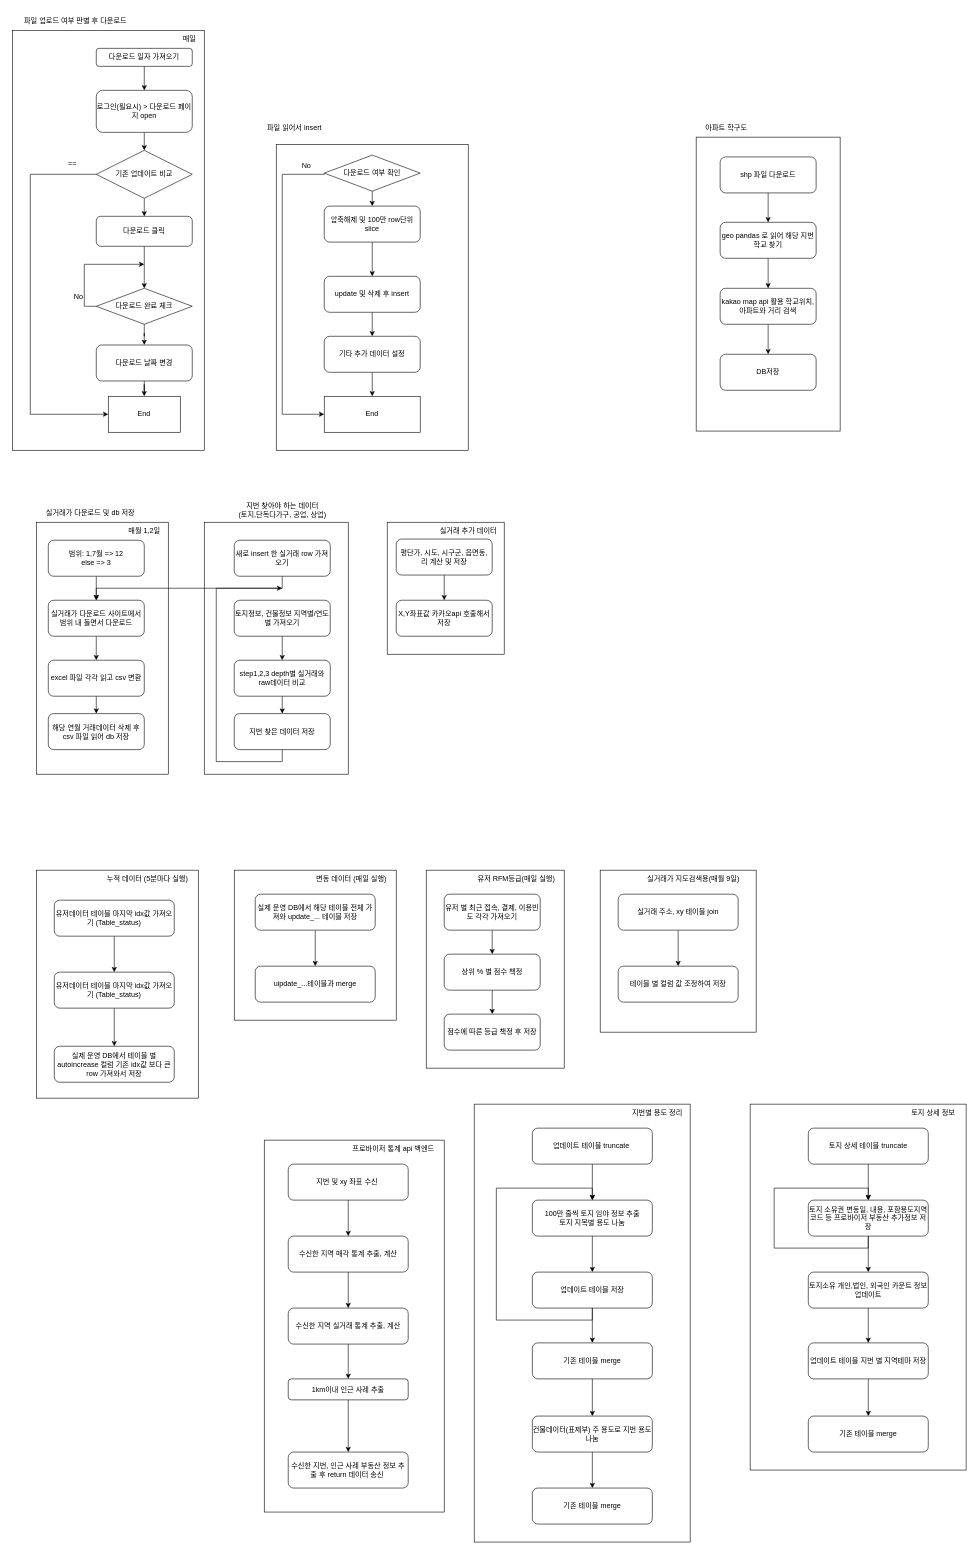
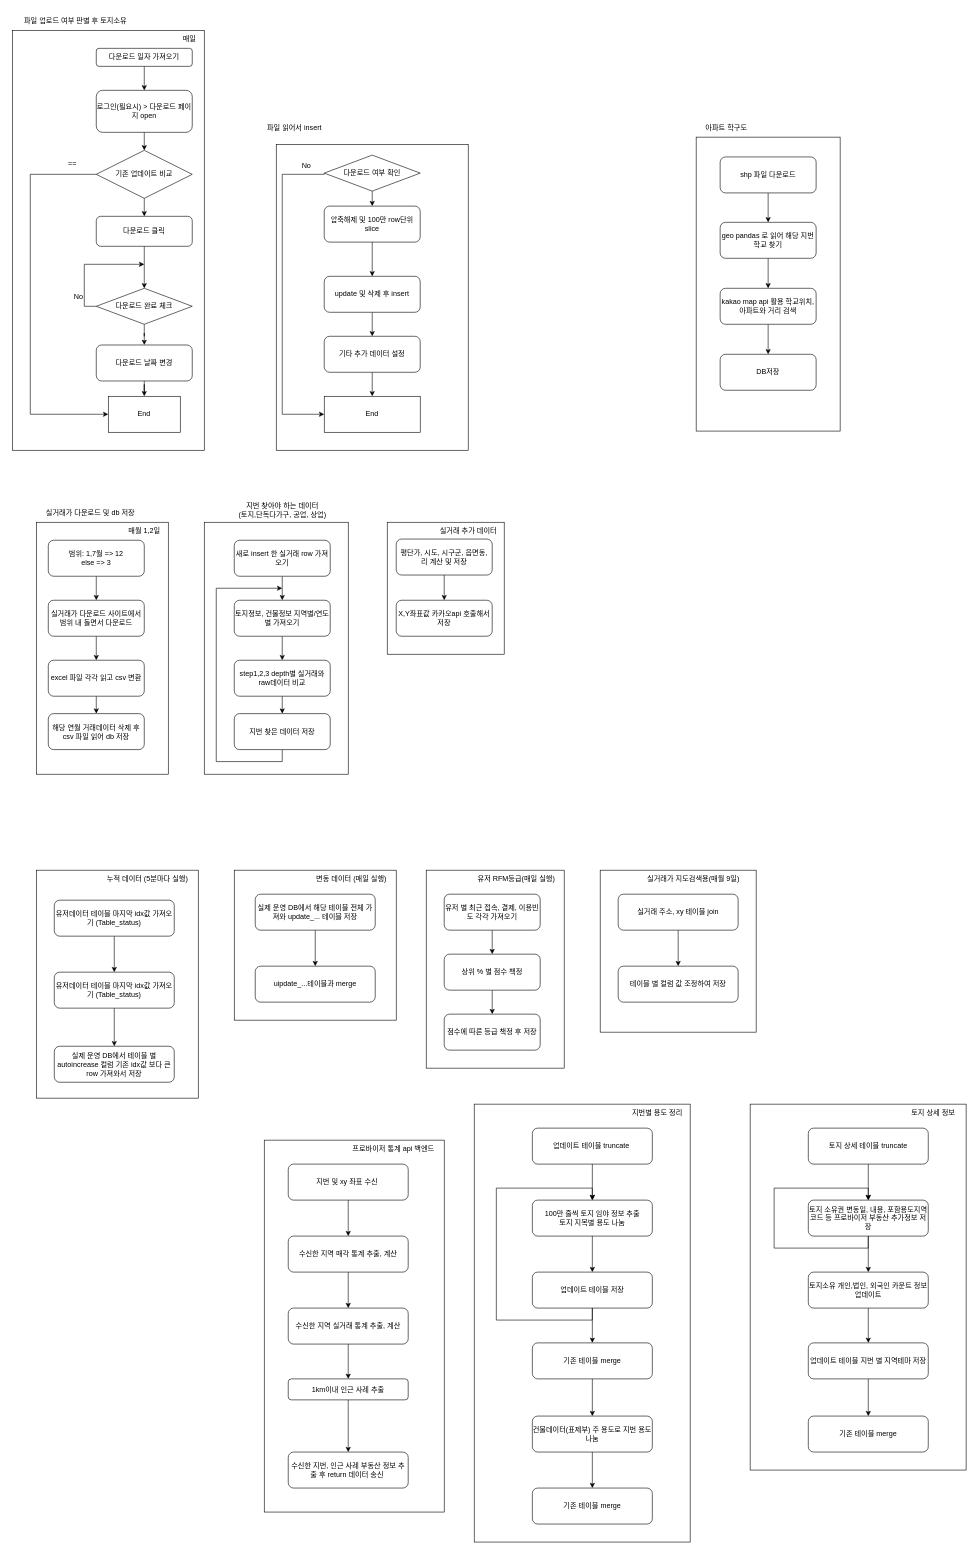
(76, 21) -> (76, 21)
(156, 588) -> (282, 594)
